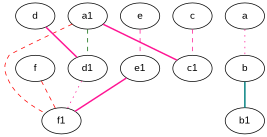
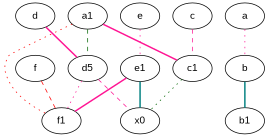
(140, 37) -> (140, 37)
(7, 58) -> (7, 58)
(88, 68) -> (88, 68)
none -> (140, 121)
